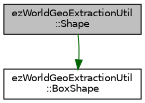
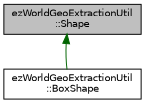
(79, 47) -> (66, 57)
